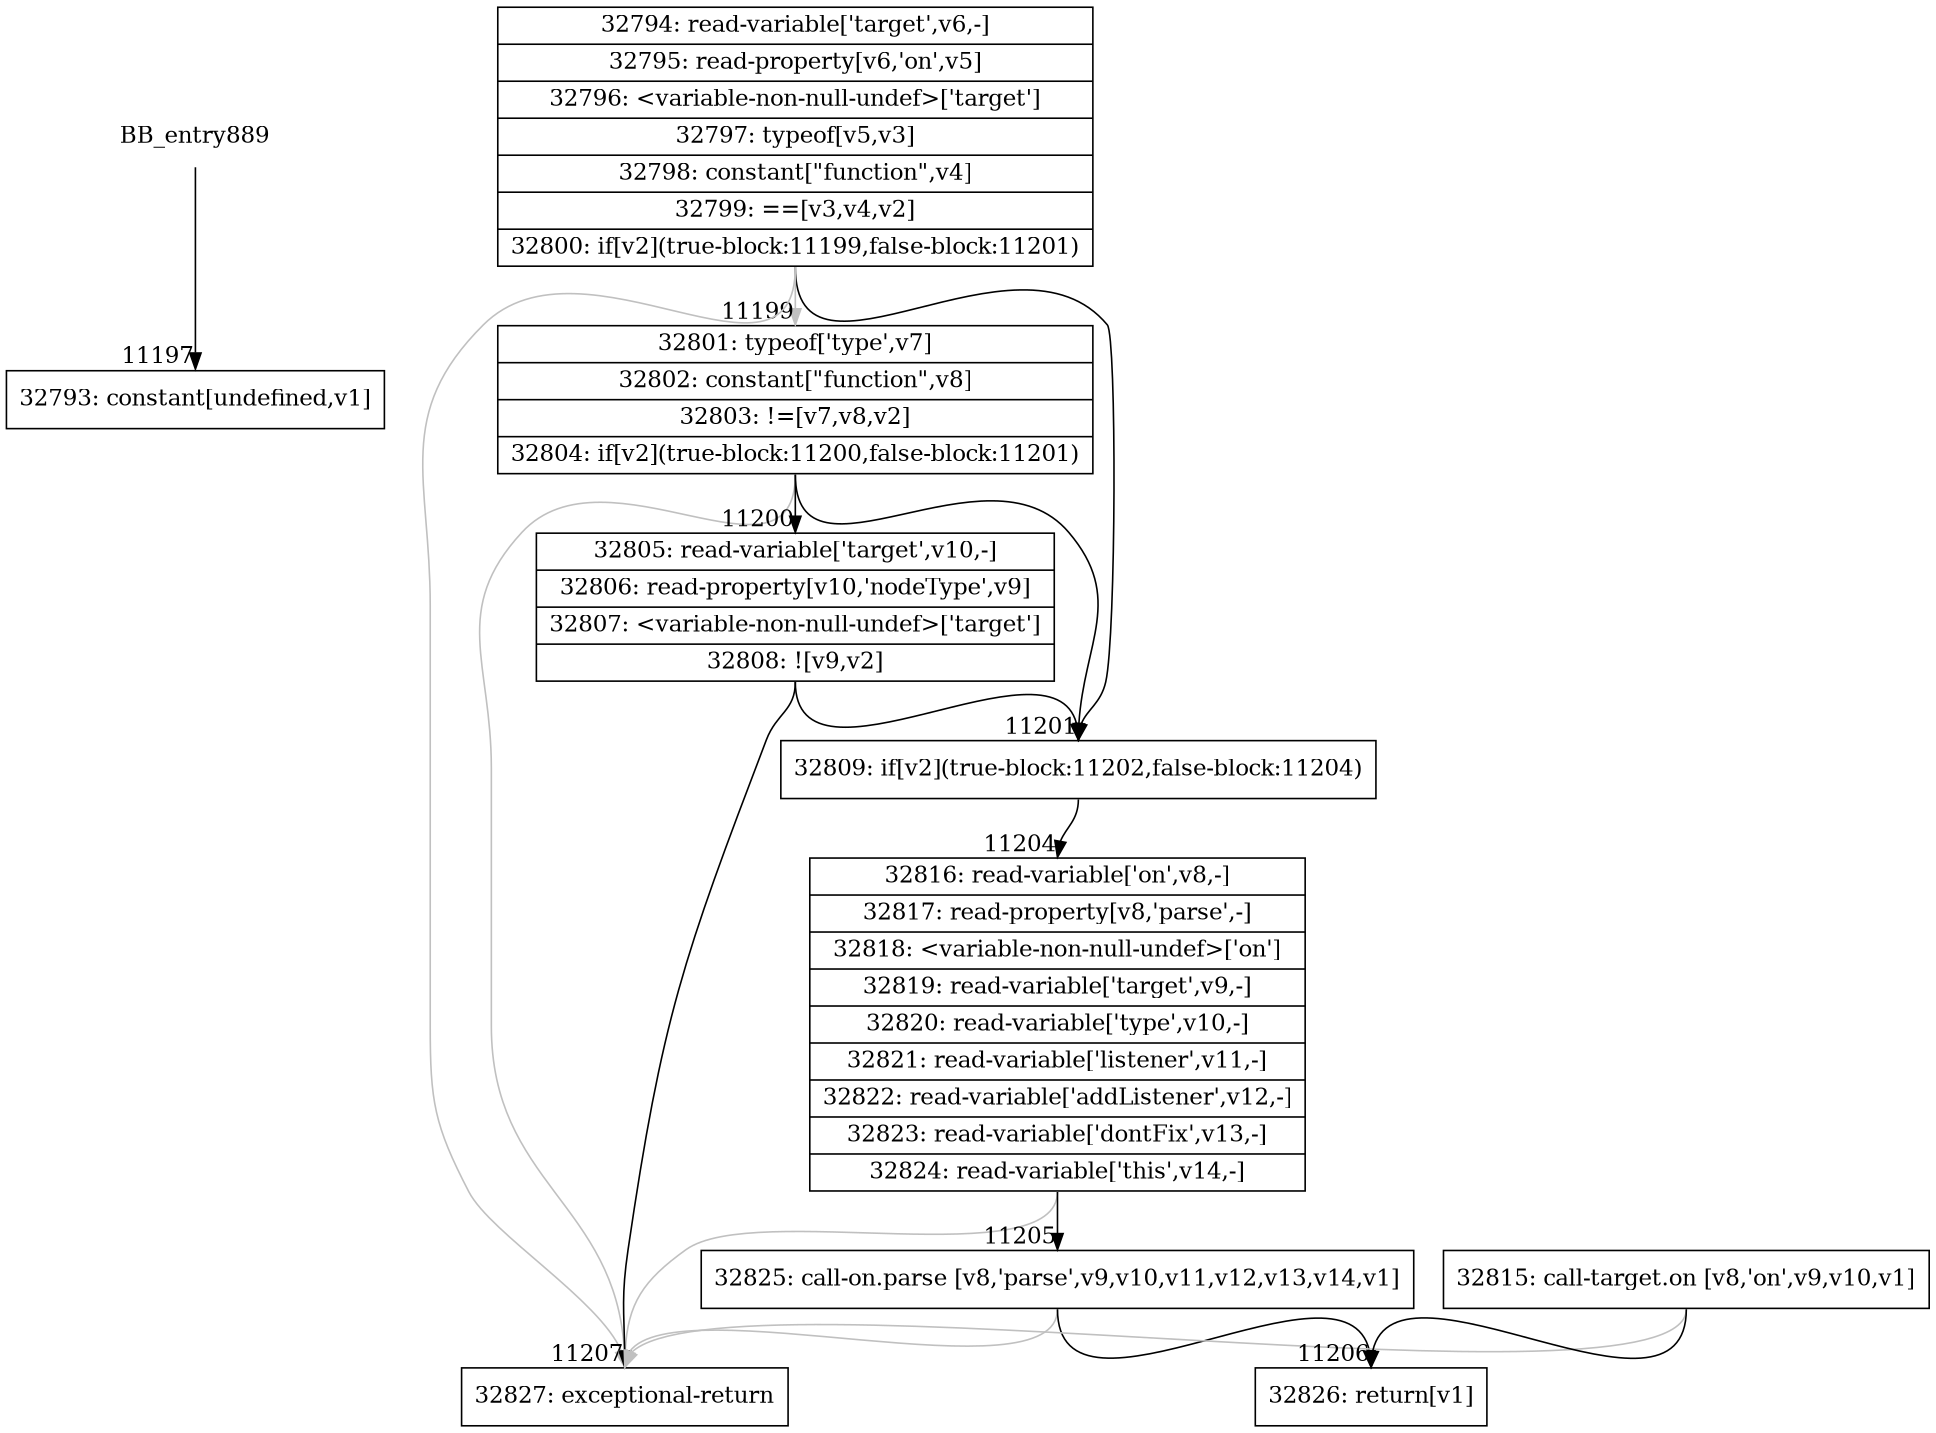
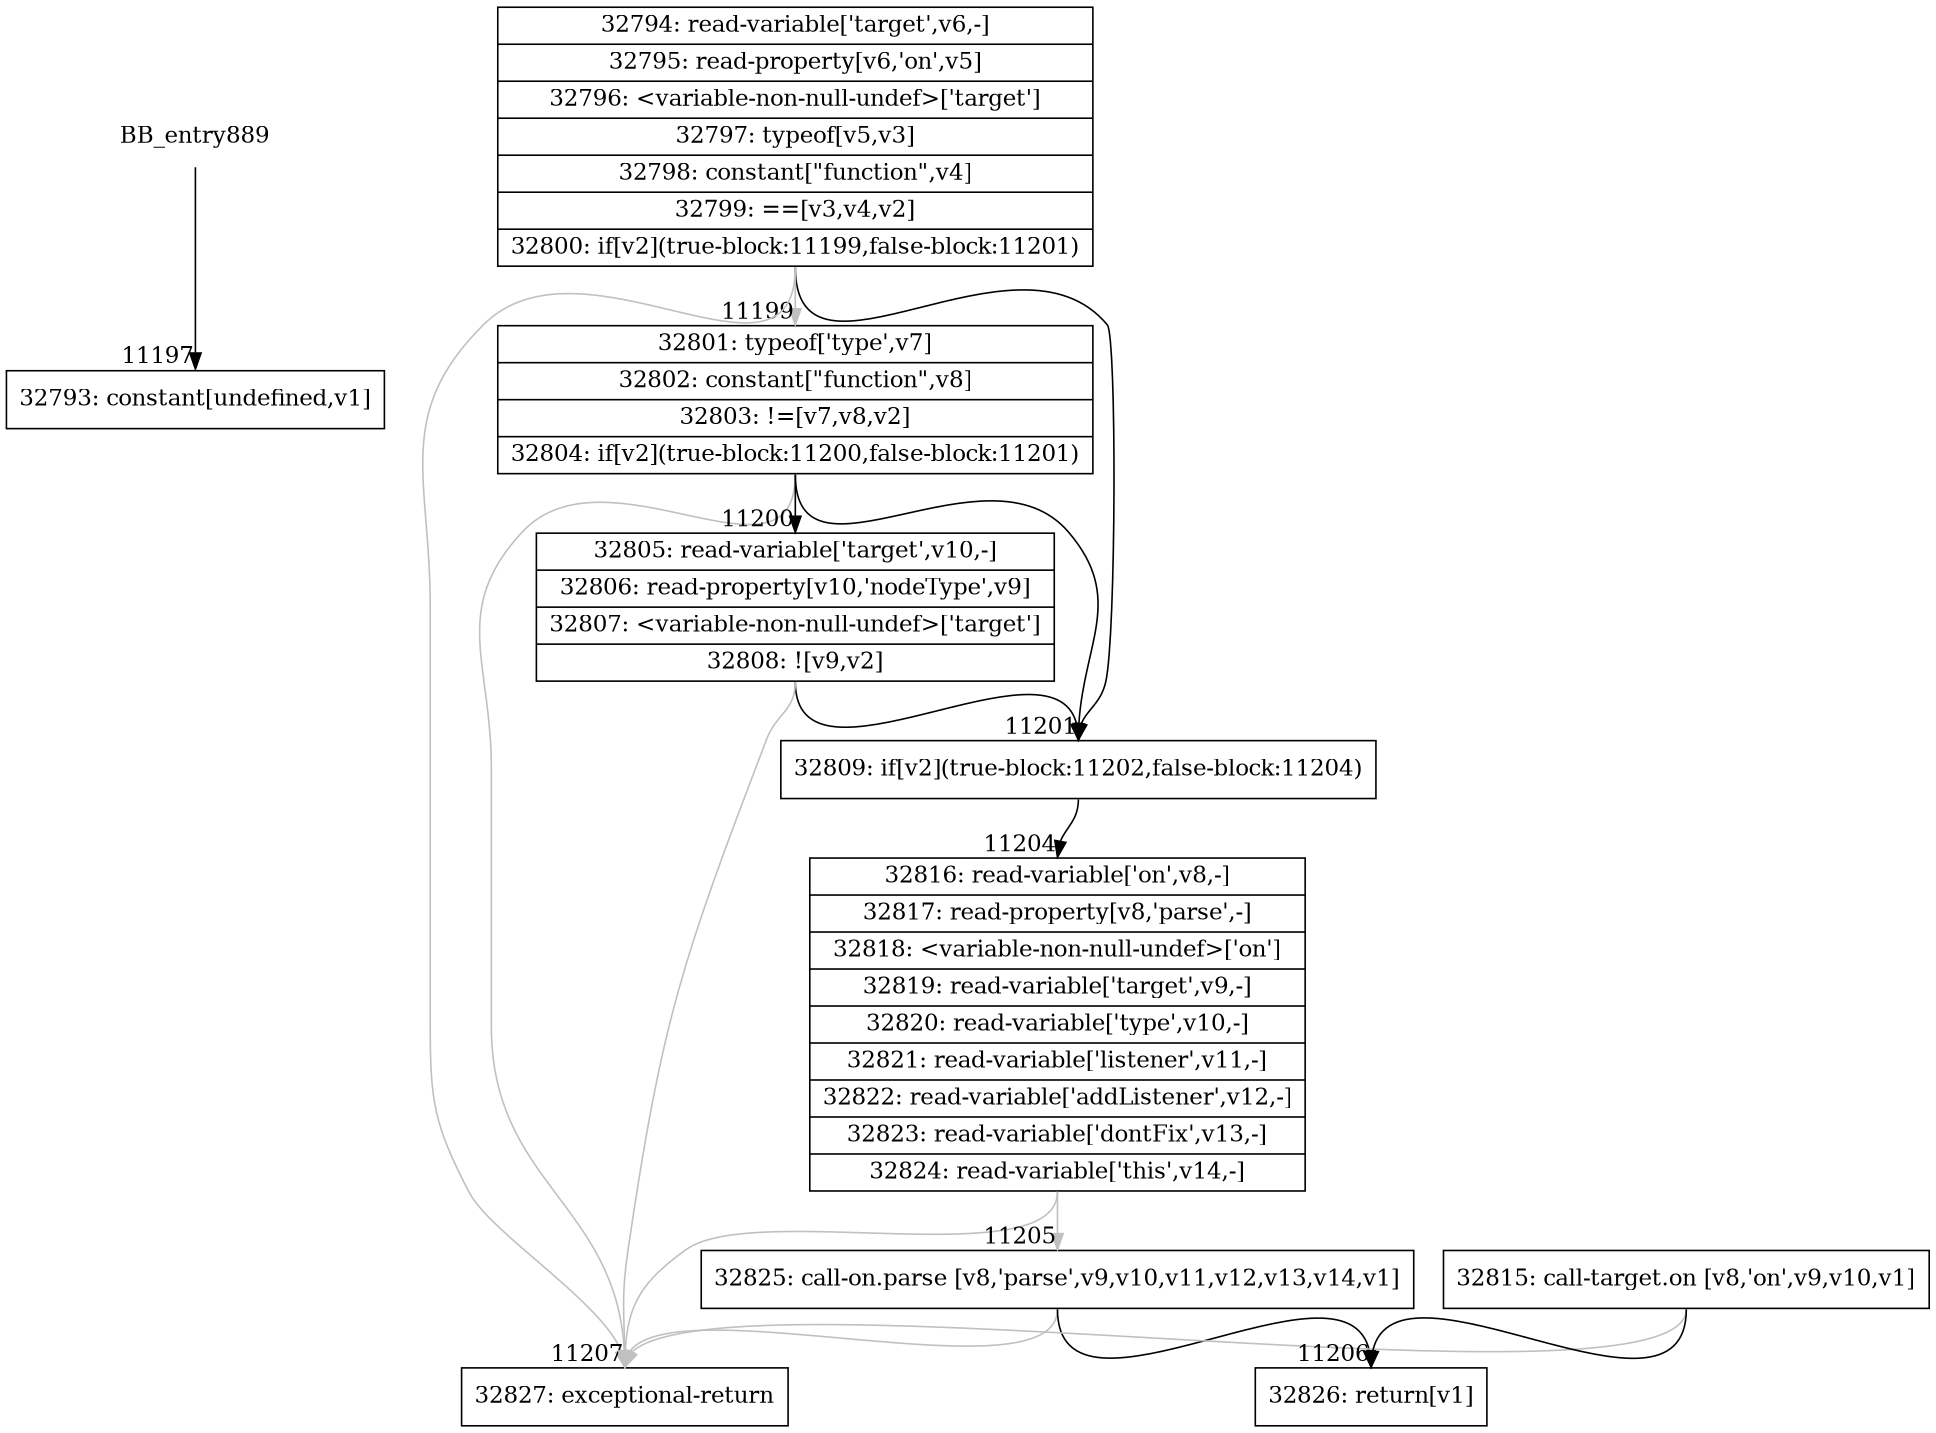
(674, 1007) -> (674, 1007)
(1057, 1213) -> (1057, 1213)
